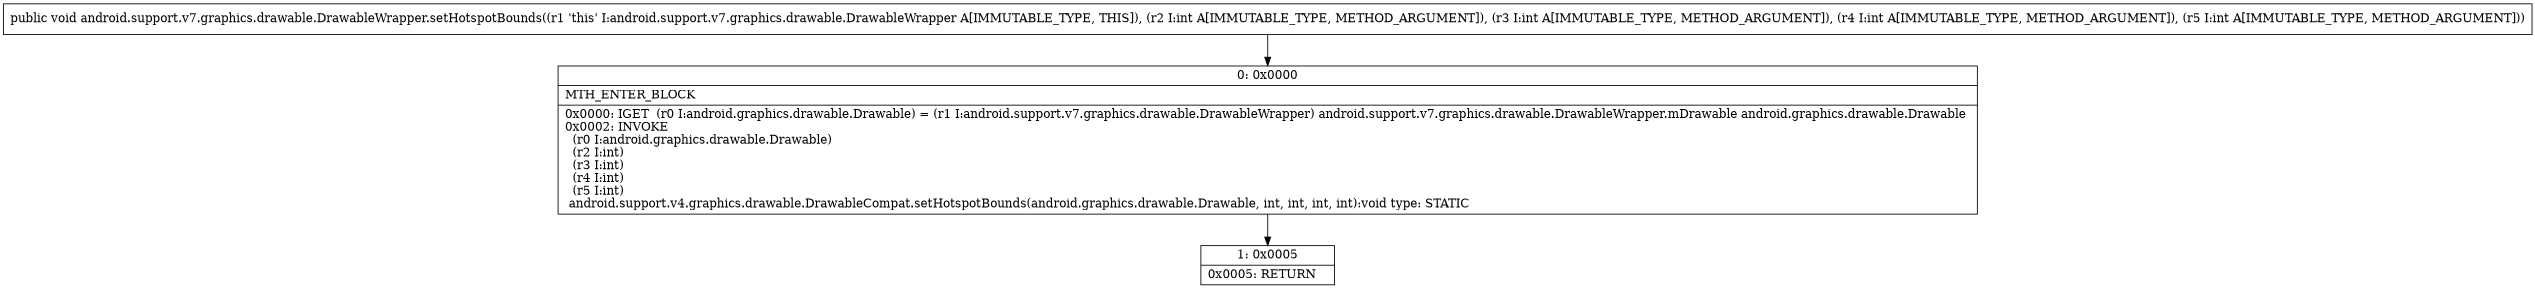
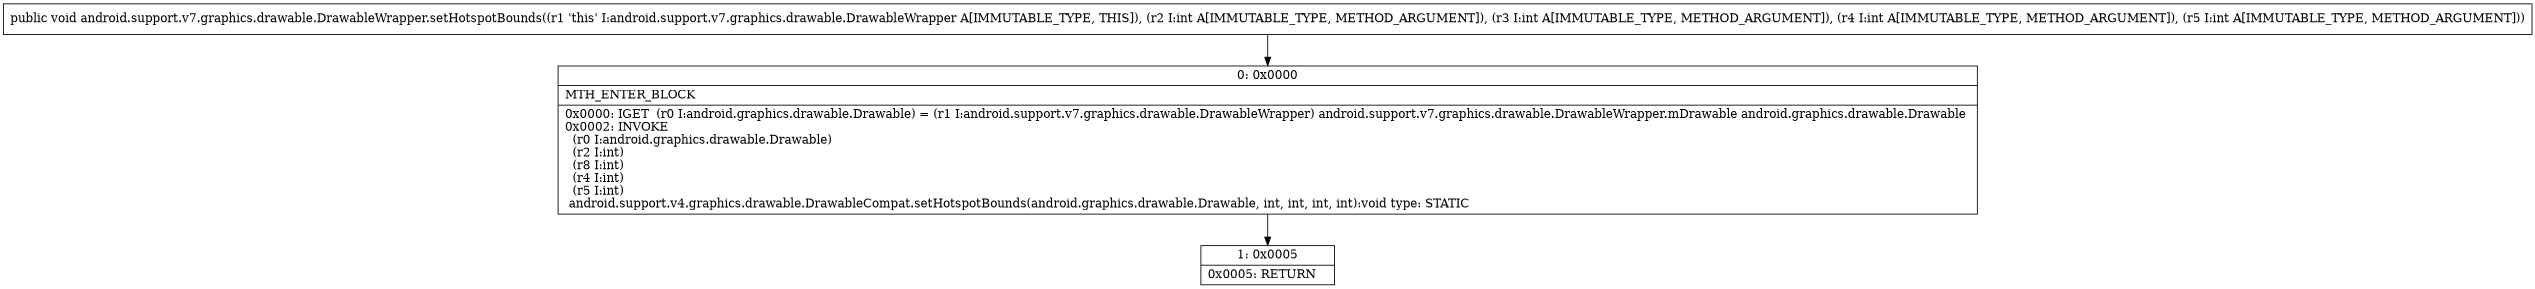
(595, 166) -> (595, 166)
